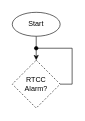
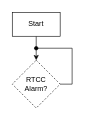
(36, 24) -> (36, 24)
